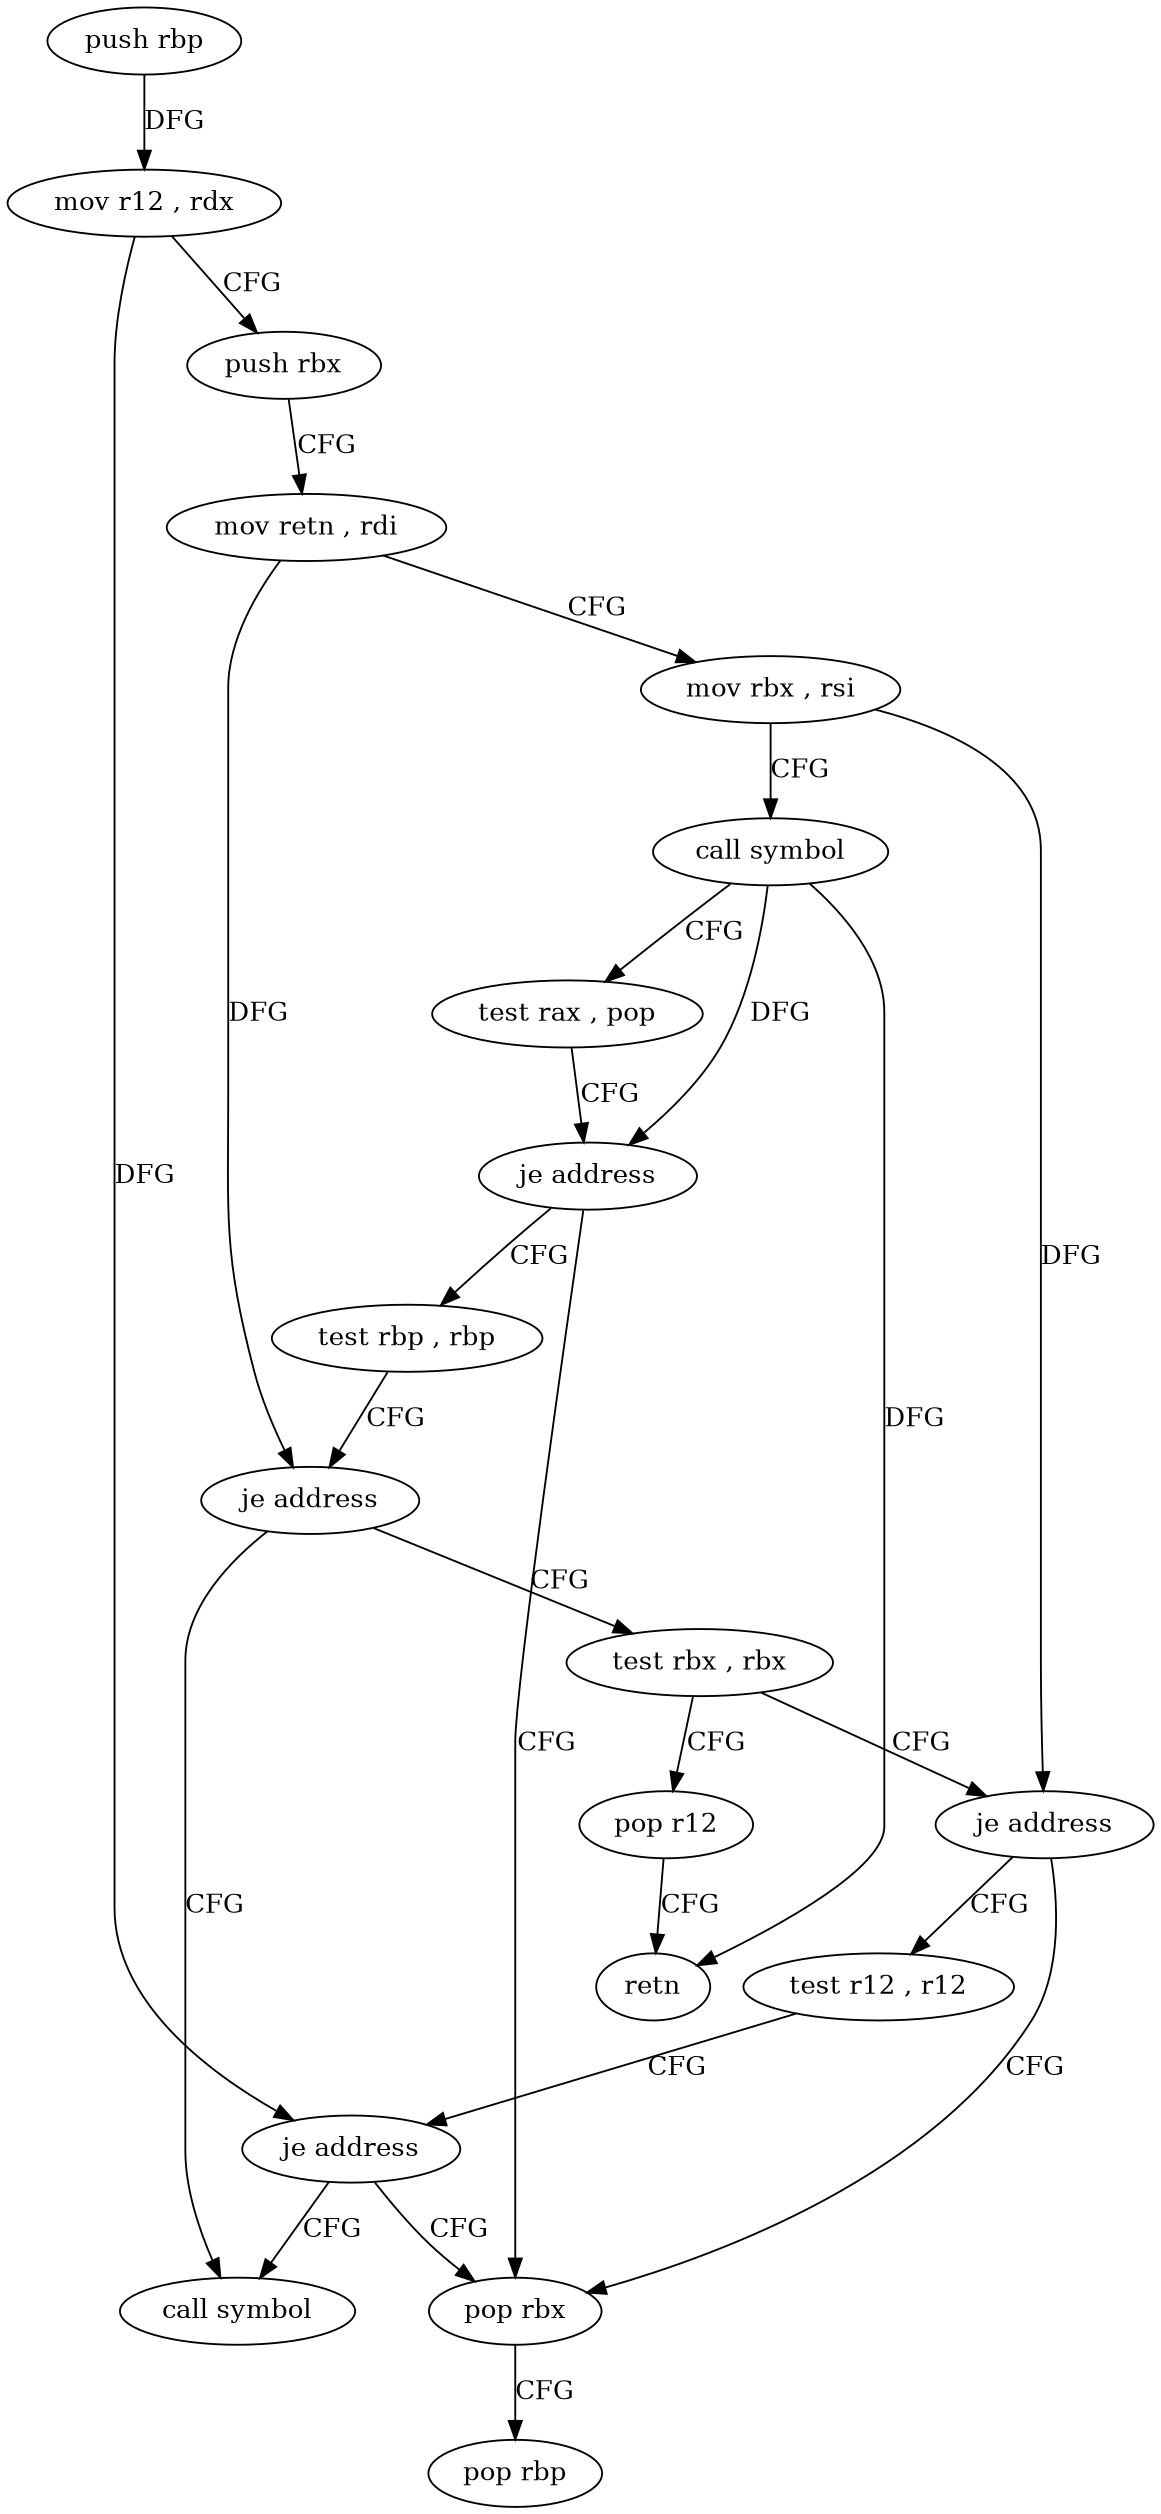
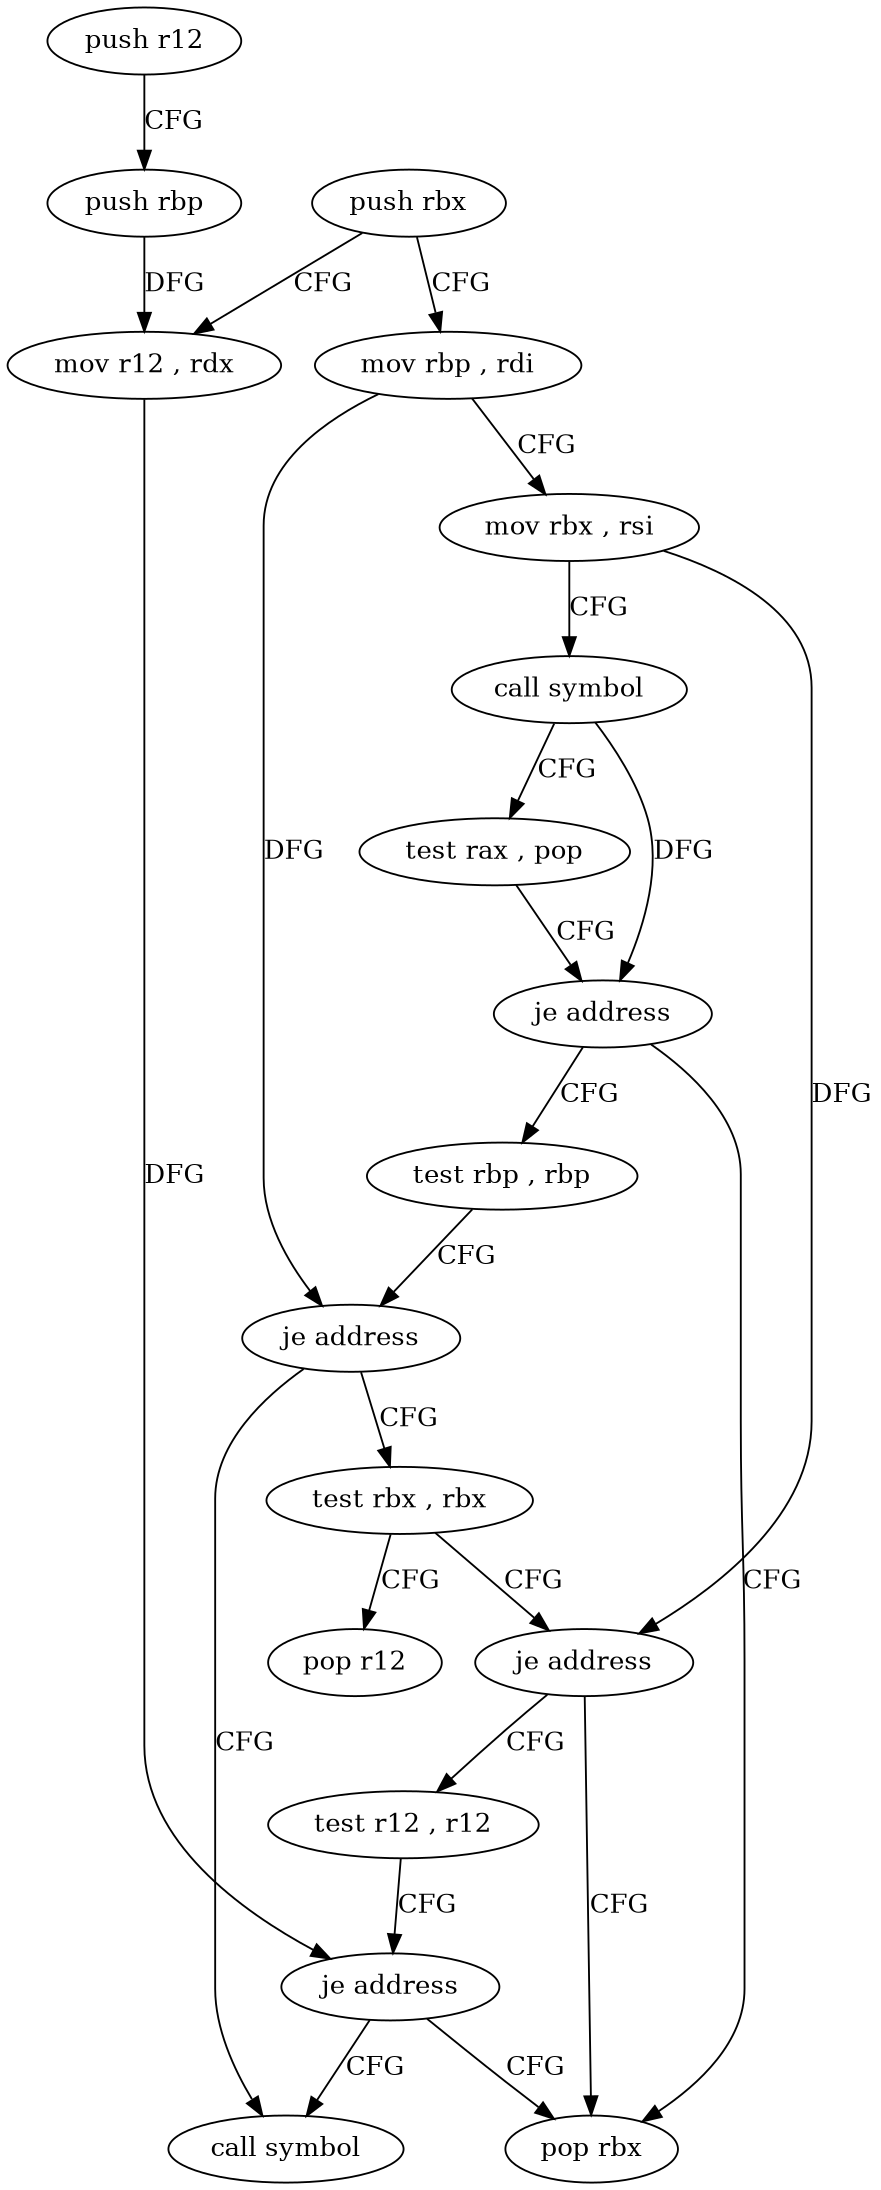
none -> (144, 41)
(208, 277) -> (286, 279)
(306, 527) -> (448, 365)
(653, 1987) -> none
(515, 2473) -> none
